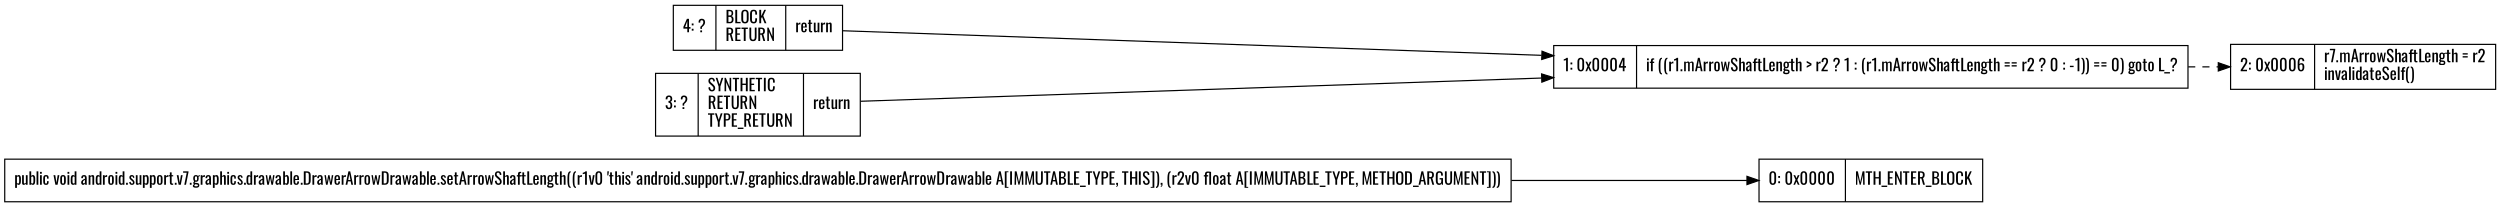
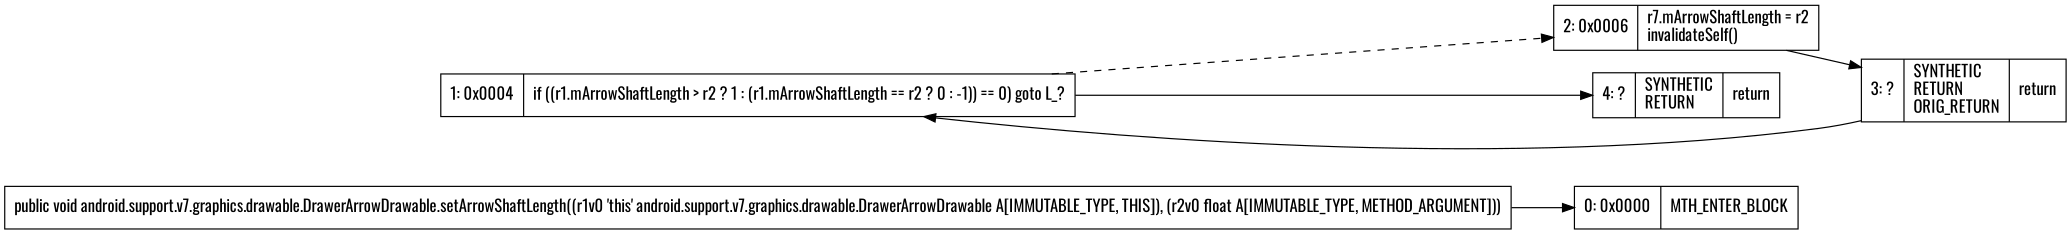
(746, 18) -> (1679, 86)
(1192, 43) -> (1328, 95)
none -> (1818, 58)
(751, 122) -> (1957, 108)
